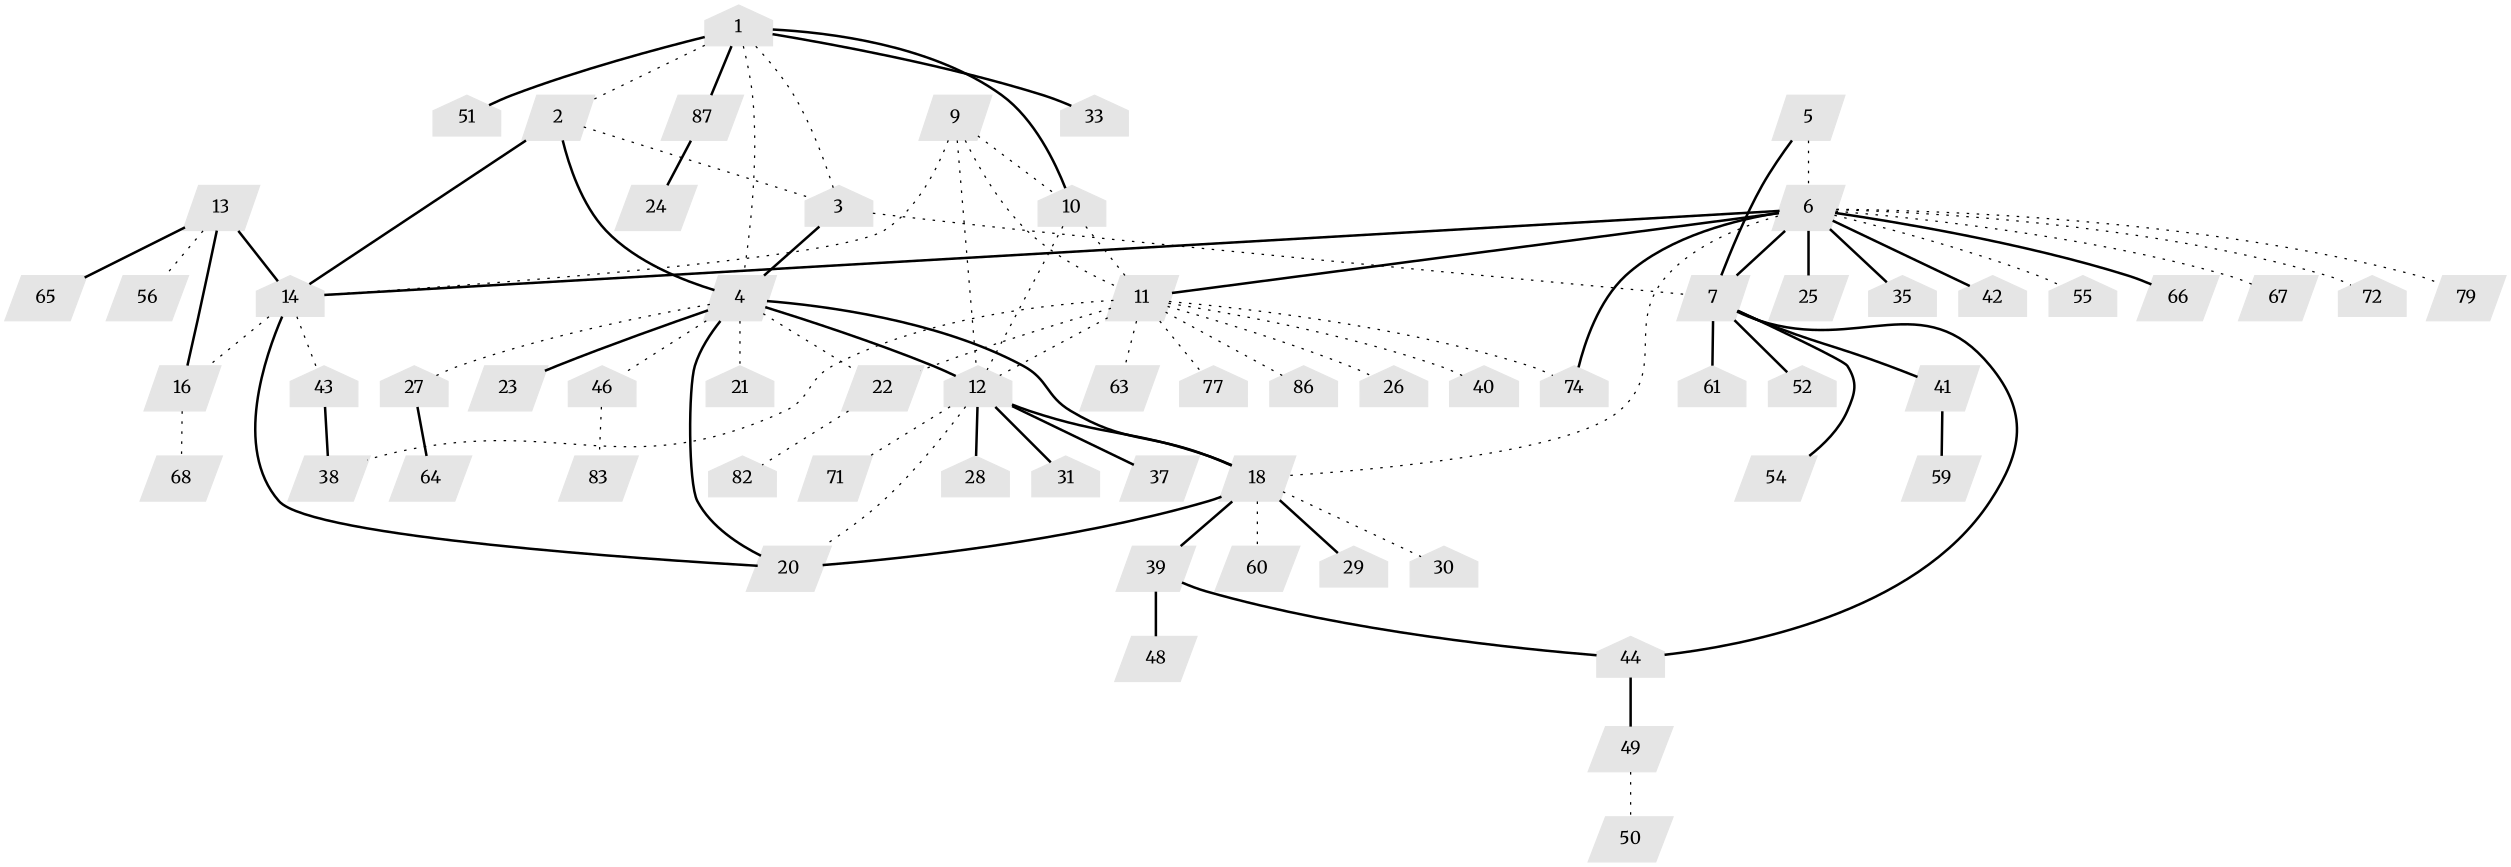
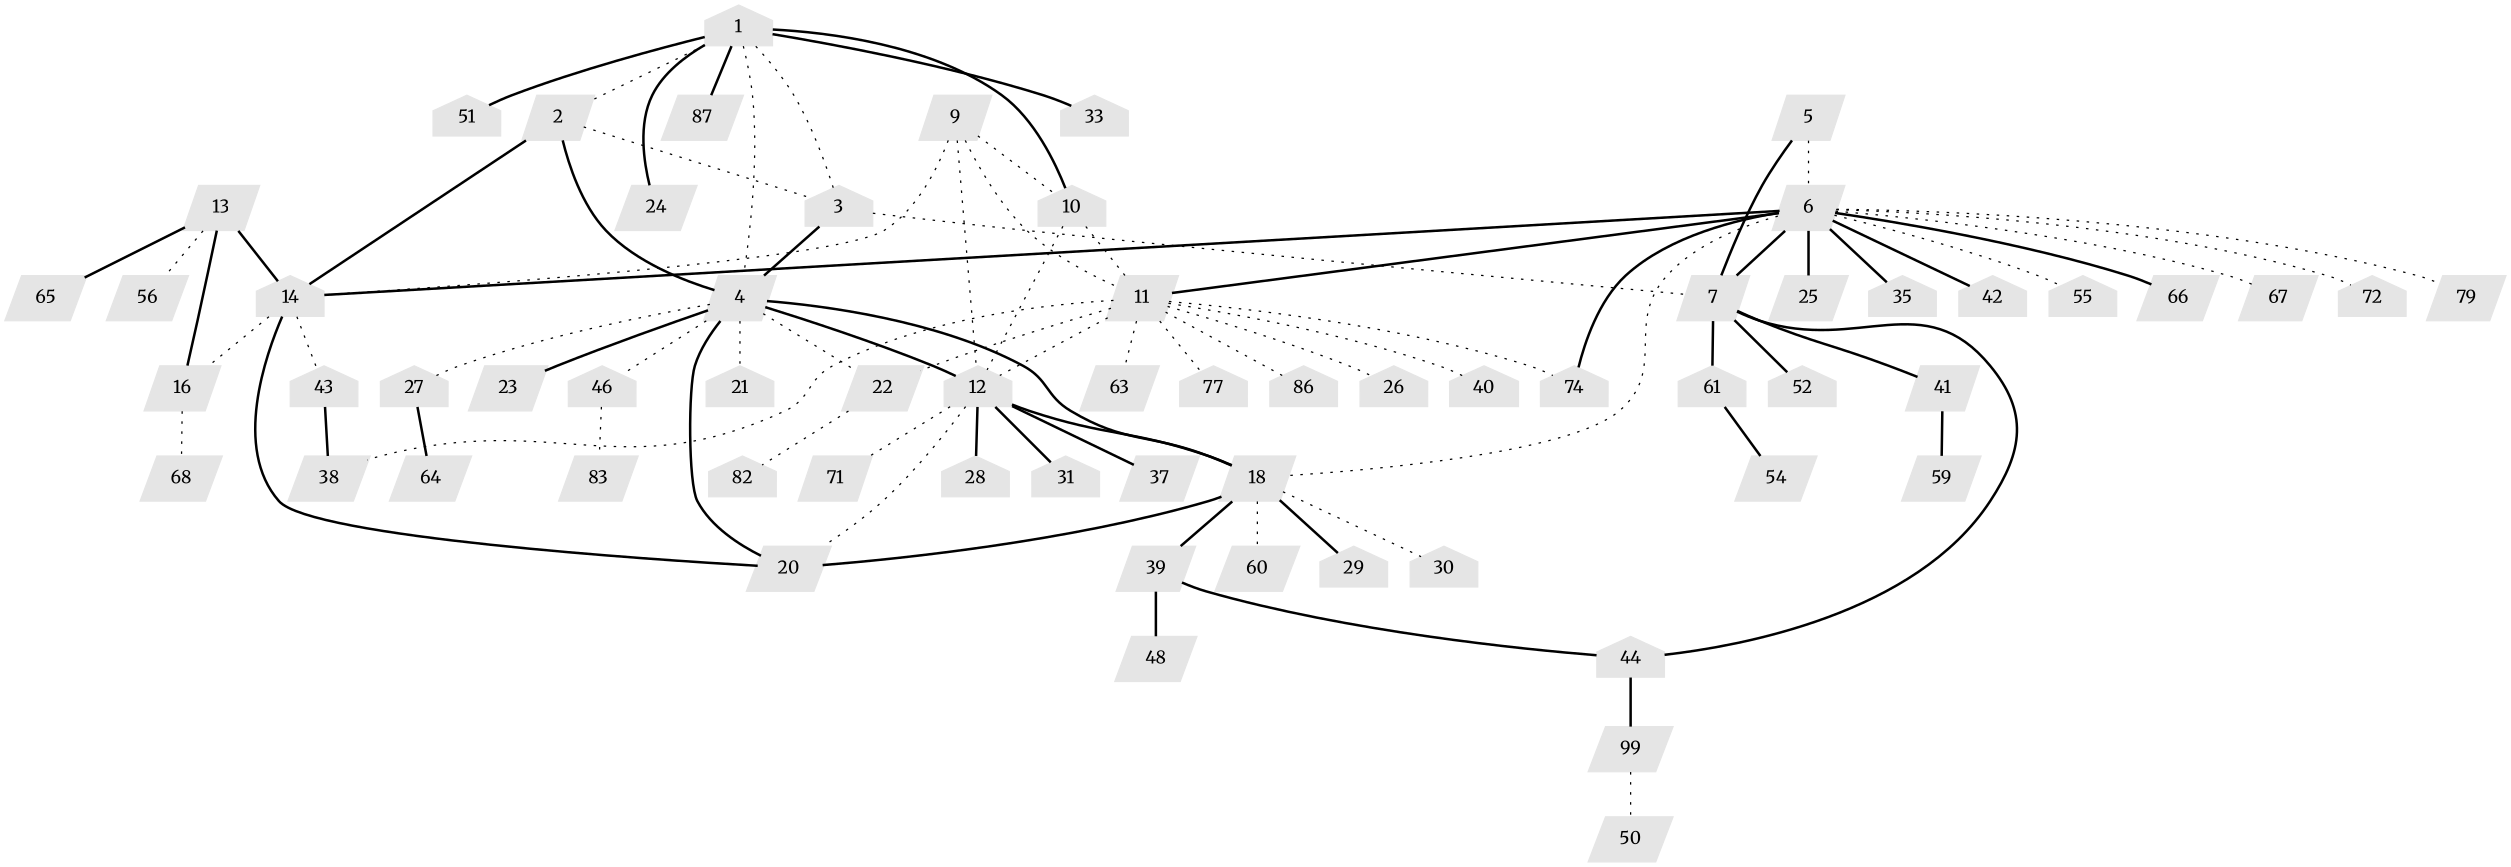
(678, 165) -> (649, 104)
(1841, 361) -> (1743, 431)
(1631, 749) -> (1631, 749)
